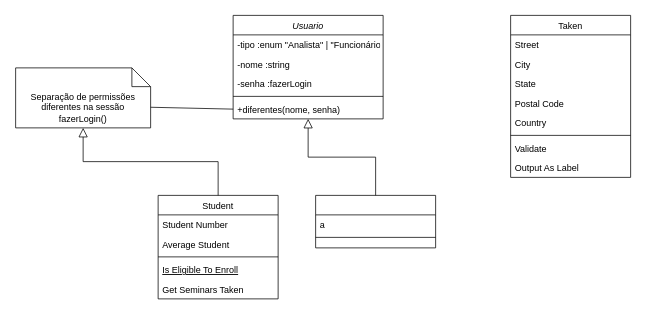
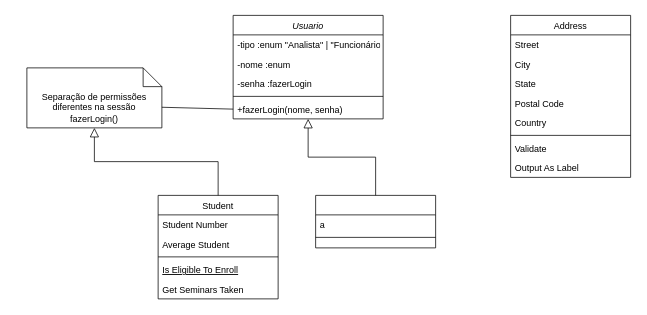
(570, 26) -> (570, 26)
(266, 65) -> (262, 65)
(83, 98) -> (94, 98)
(294, 110) -> (294, 110)
